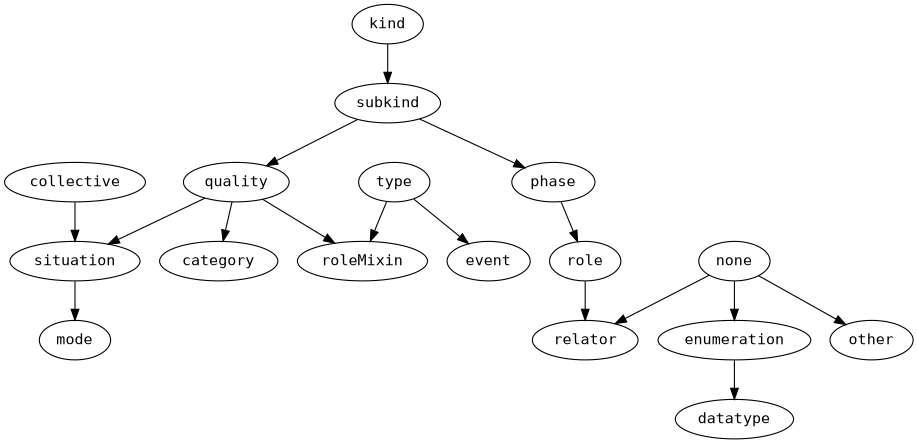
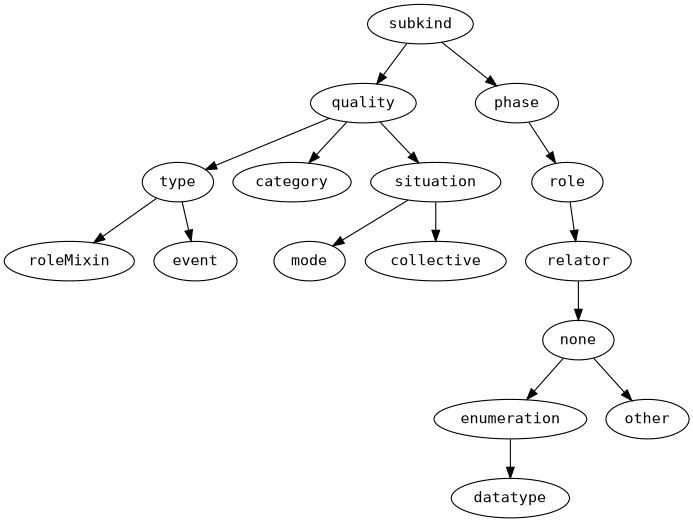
(388, 24) -> none
(75, 216) -> (436, 216)
(294, 218) -> (273, 142)
(667, 297) -> (578, 295)
